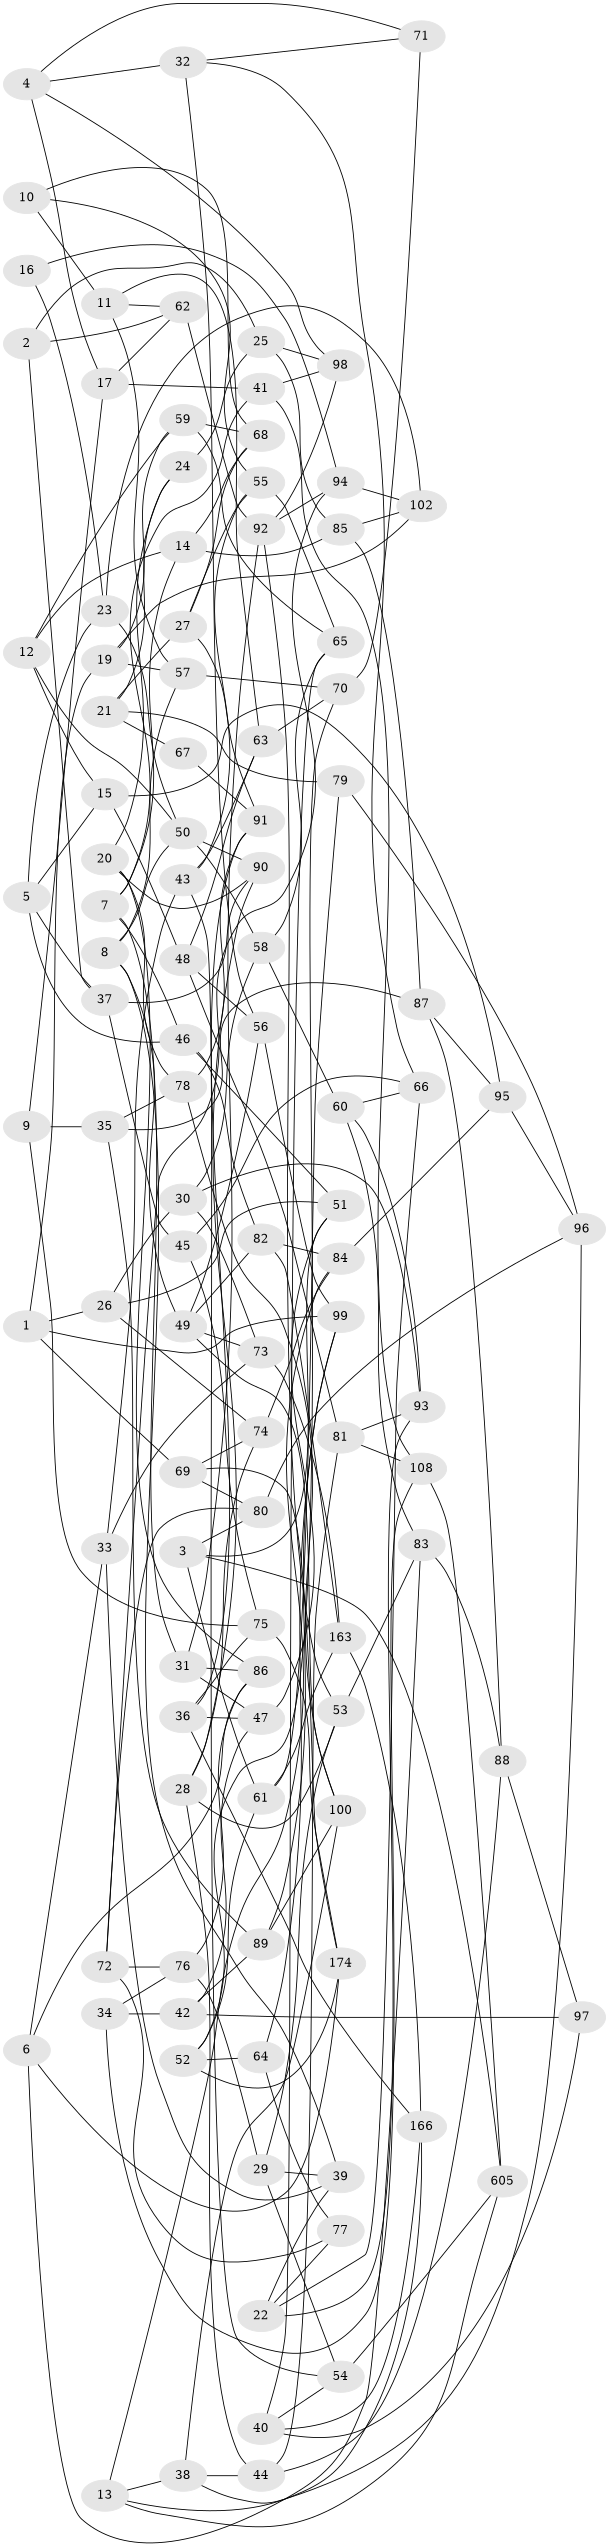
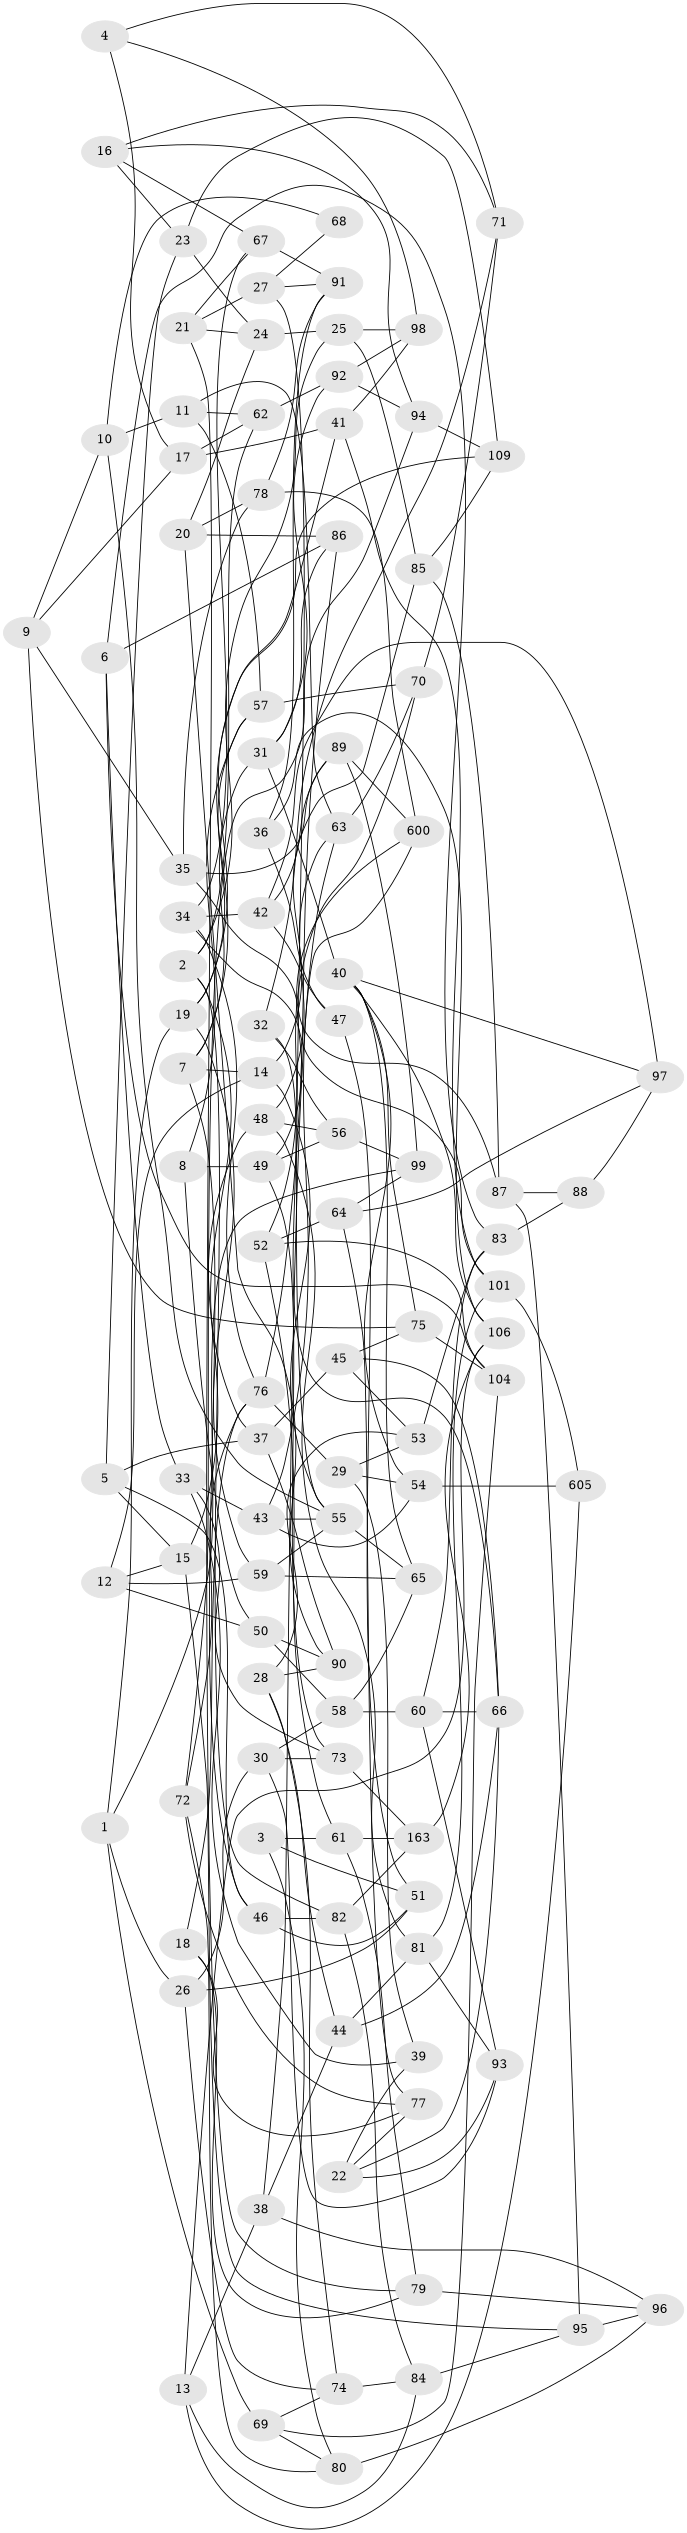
(105, 73) -> none
none -> (332, 105)
none -> (183, 197)
(221, 428) -> (300, 1547)
(221, 491) -> (300, 1296)
(422, 506) -> (500, 457)
none -> (66, 536)
none -> (223, 612)
(149, 720) -> (223, 293)
(288, 1123) -> (392, 1413)
none -> (510, 1150)
(222, 1283) -> (216, 1467)
(422, 1469) -> (500, 1286)
(146, 1646) -> none
(227, 1662) -> (394, 1188)
(230, 1698) -> (313, 892)
(438, 1800) -> none
(341, 1811) -> (419, 832)
none -> (183, 1944)
(341, 1964) -> (500, 1380)
(422, 2127) -> (500, 1333)
(453, 2156) -> (463, 1926)
